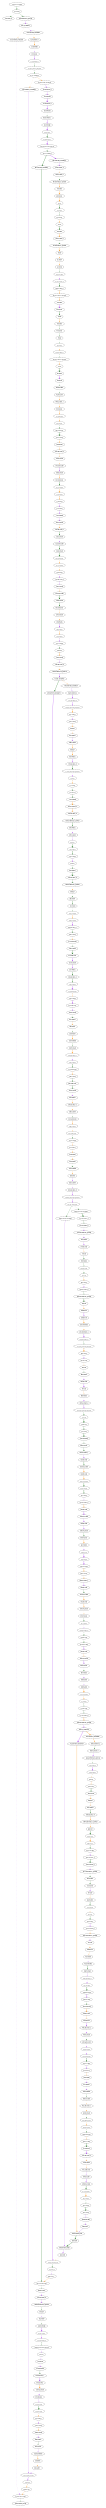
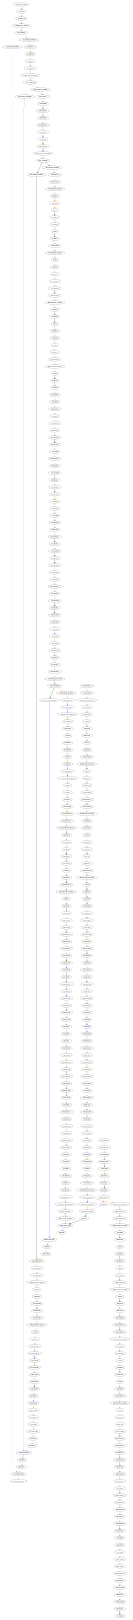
(21, 15) -> (21, 22)
(81, 1211) -> none
(86, 2156) -> none
